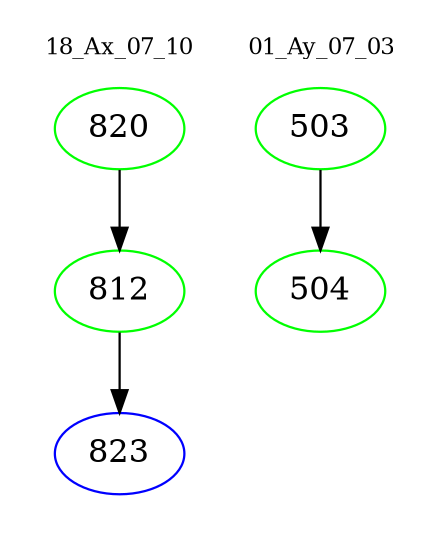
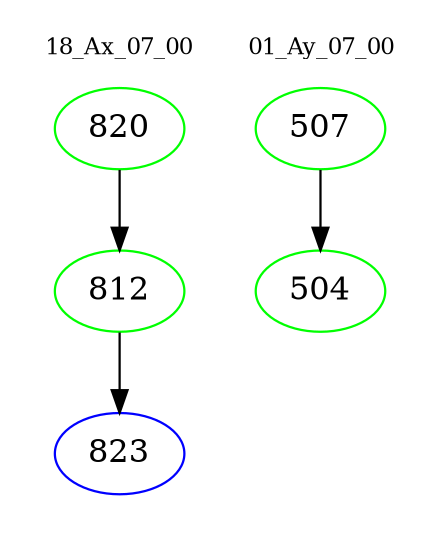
(120, 49) -> (120, 49)
(322, 49) -> (322, 49)
(320, 129) -> (320, 129)
